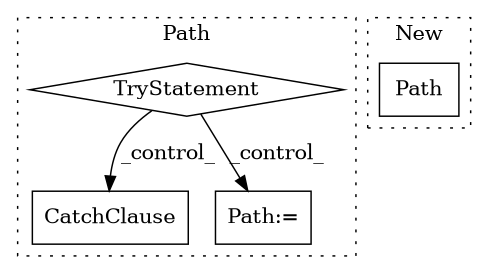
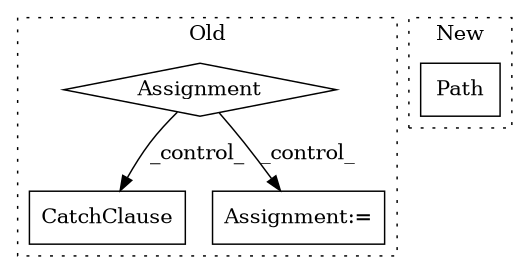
(187, 35) -> (207, 35)
(187, 90) -> (200, 90)
(263, 218) -> (299, 218)
